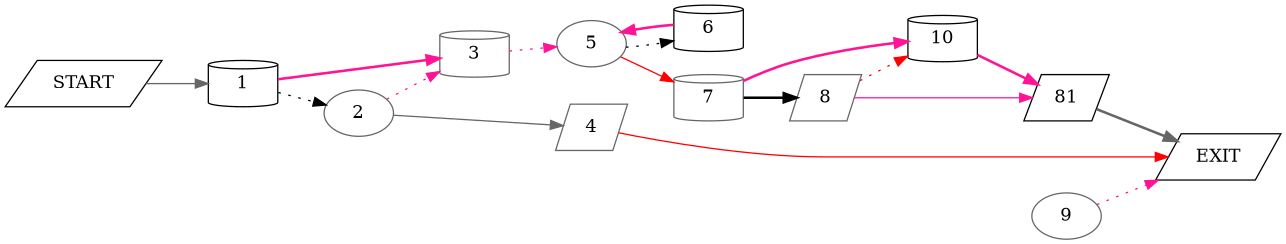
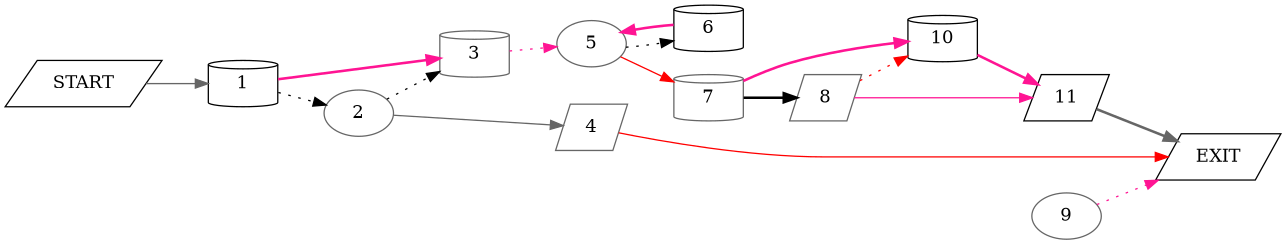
(408, 88) -> (408, 88)
(1067, 98) -> (1067, 98)
